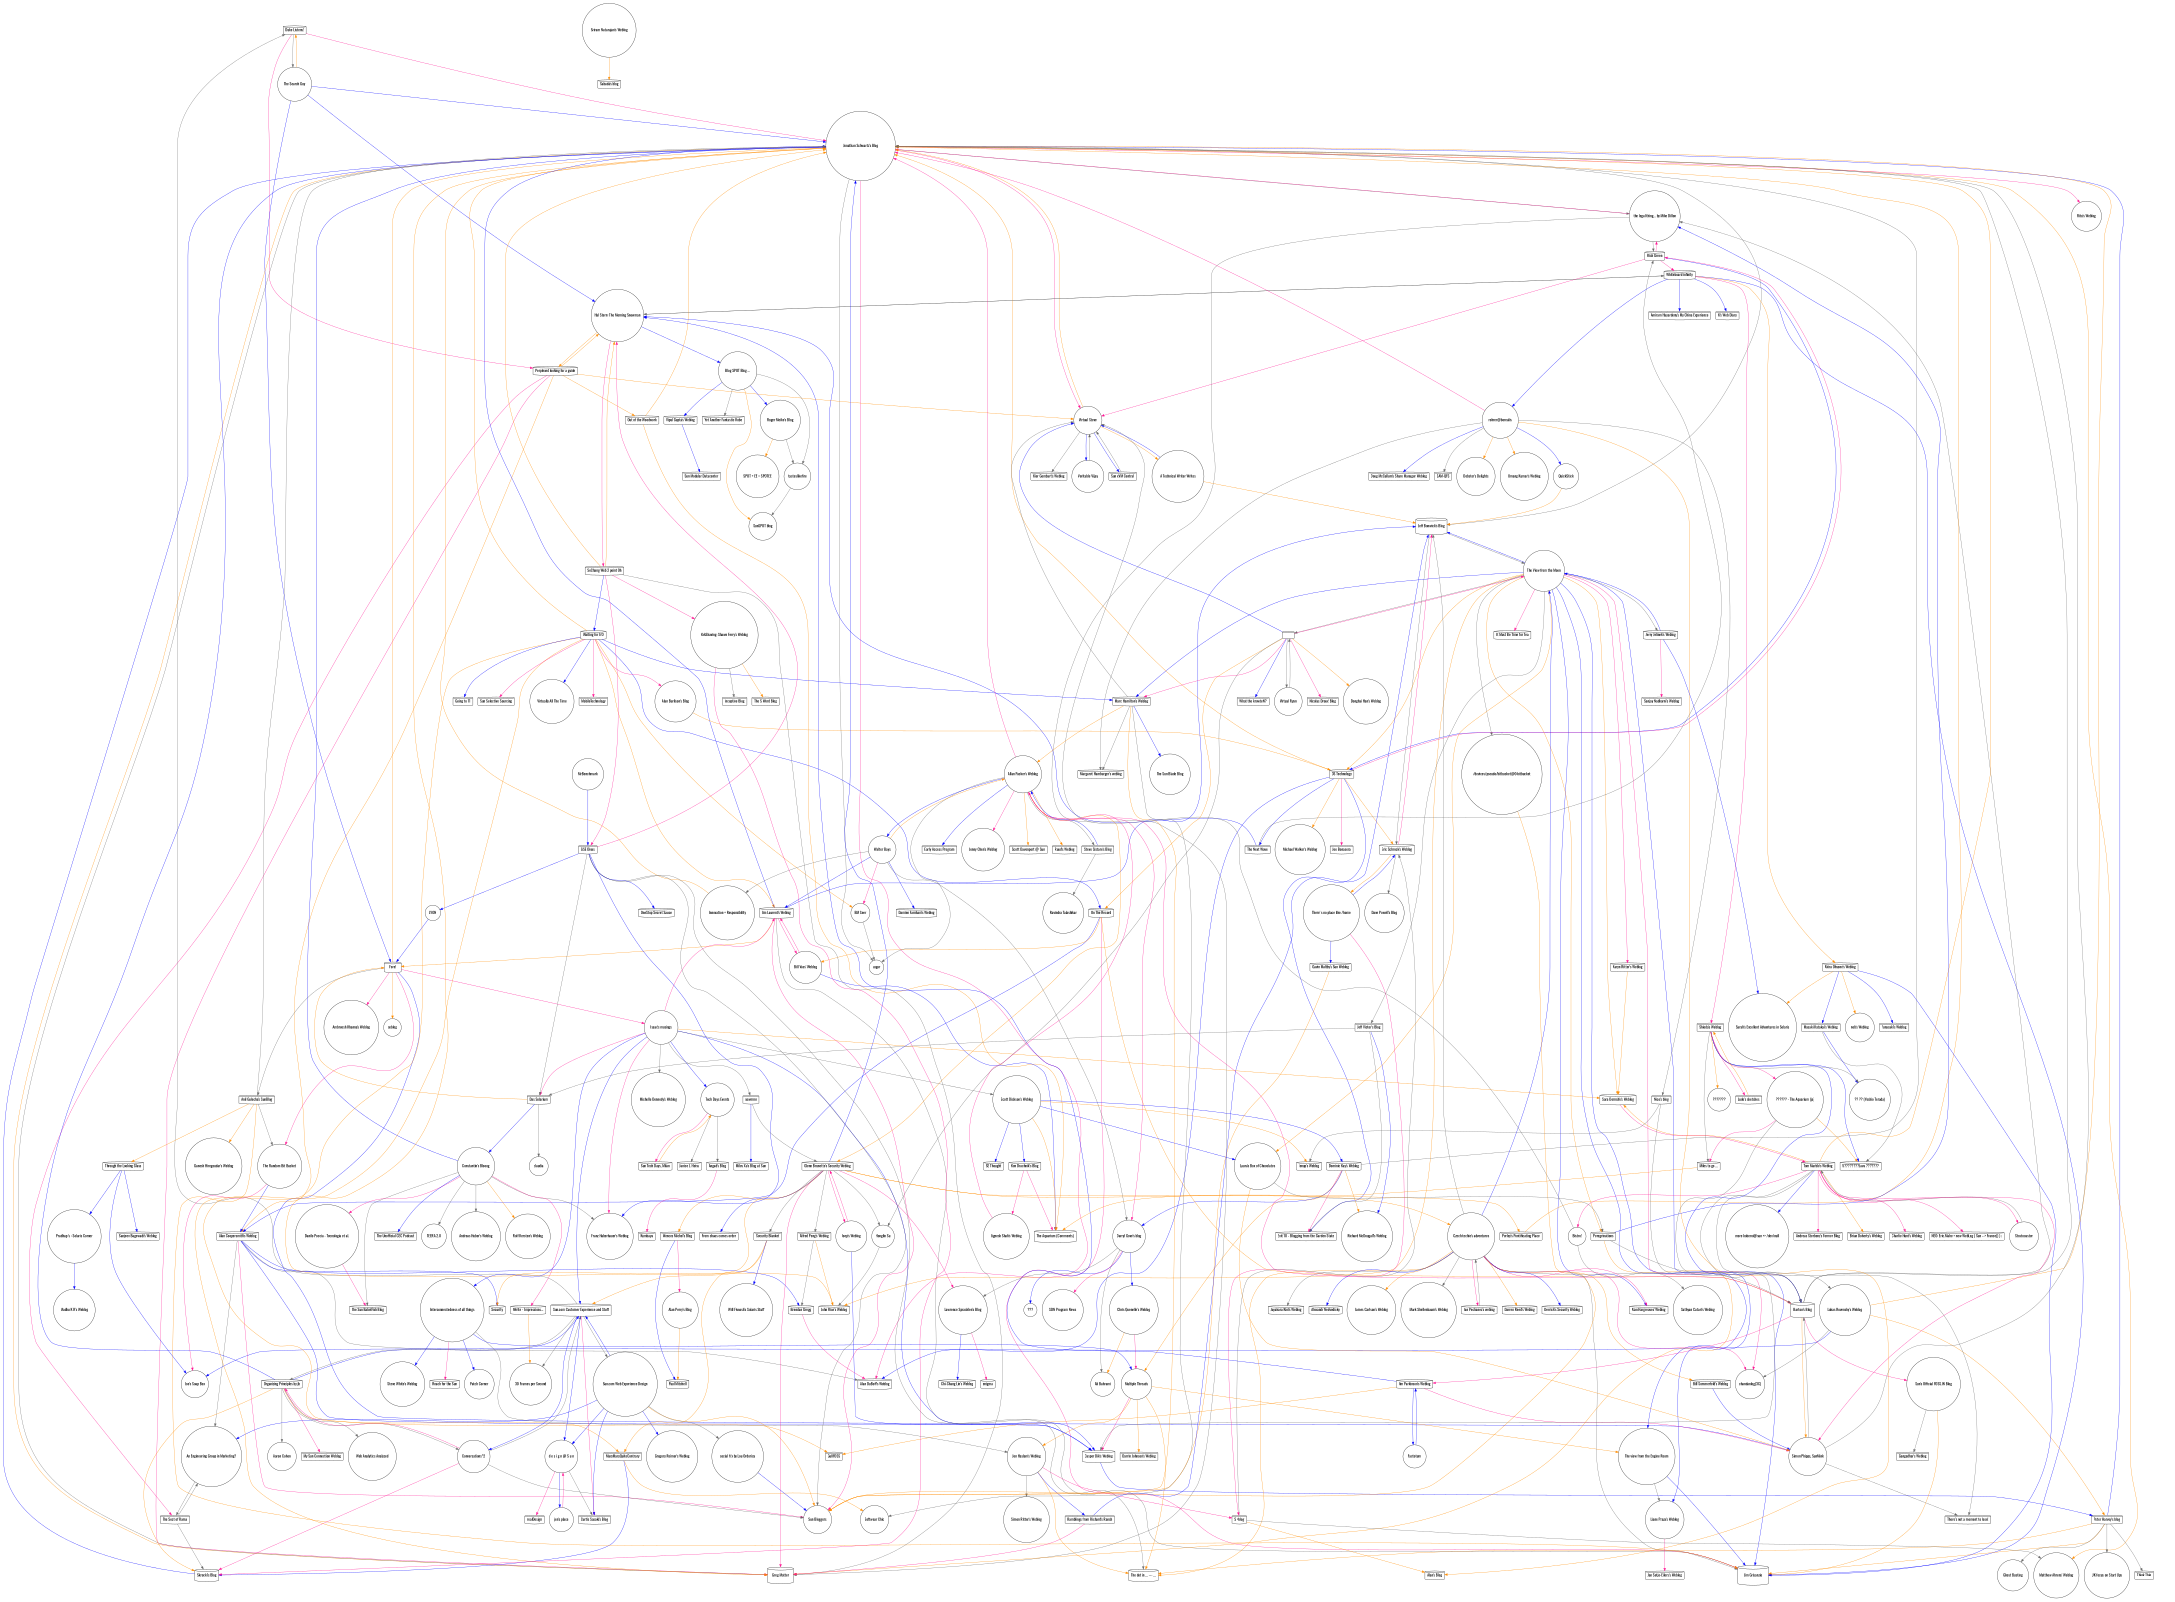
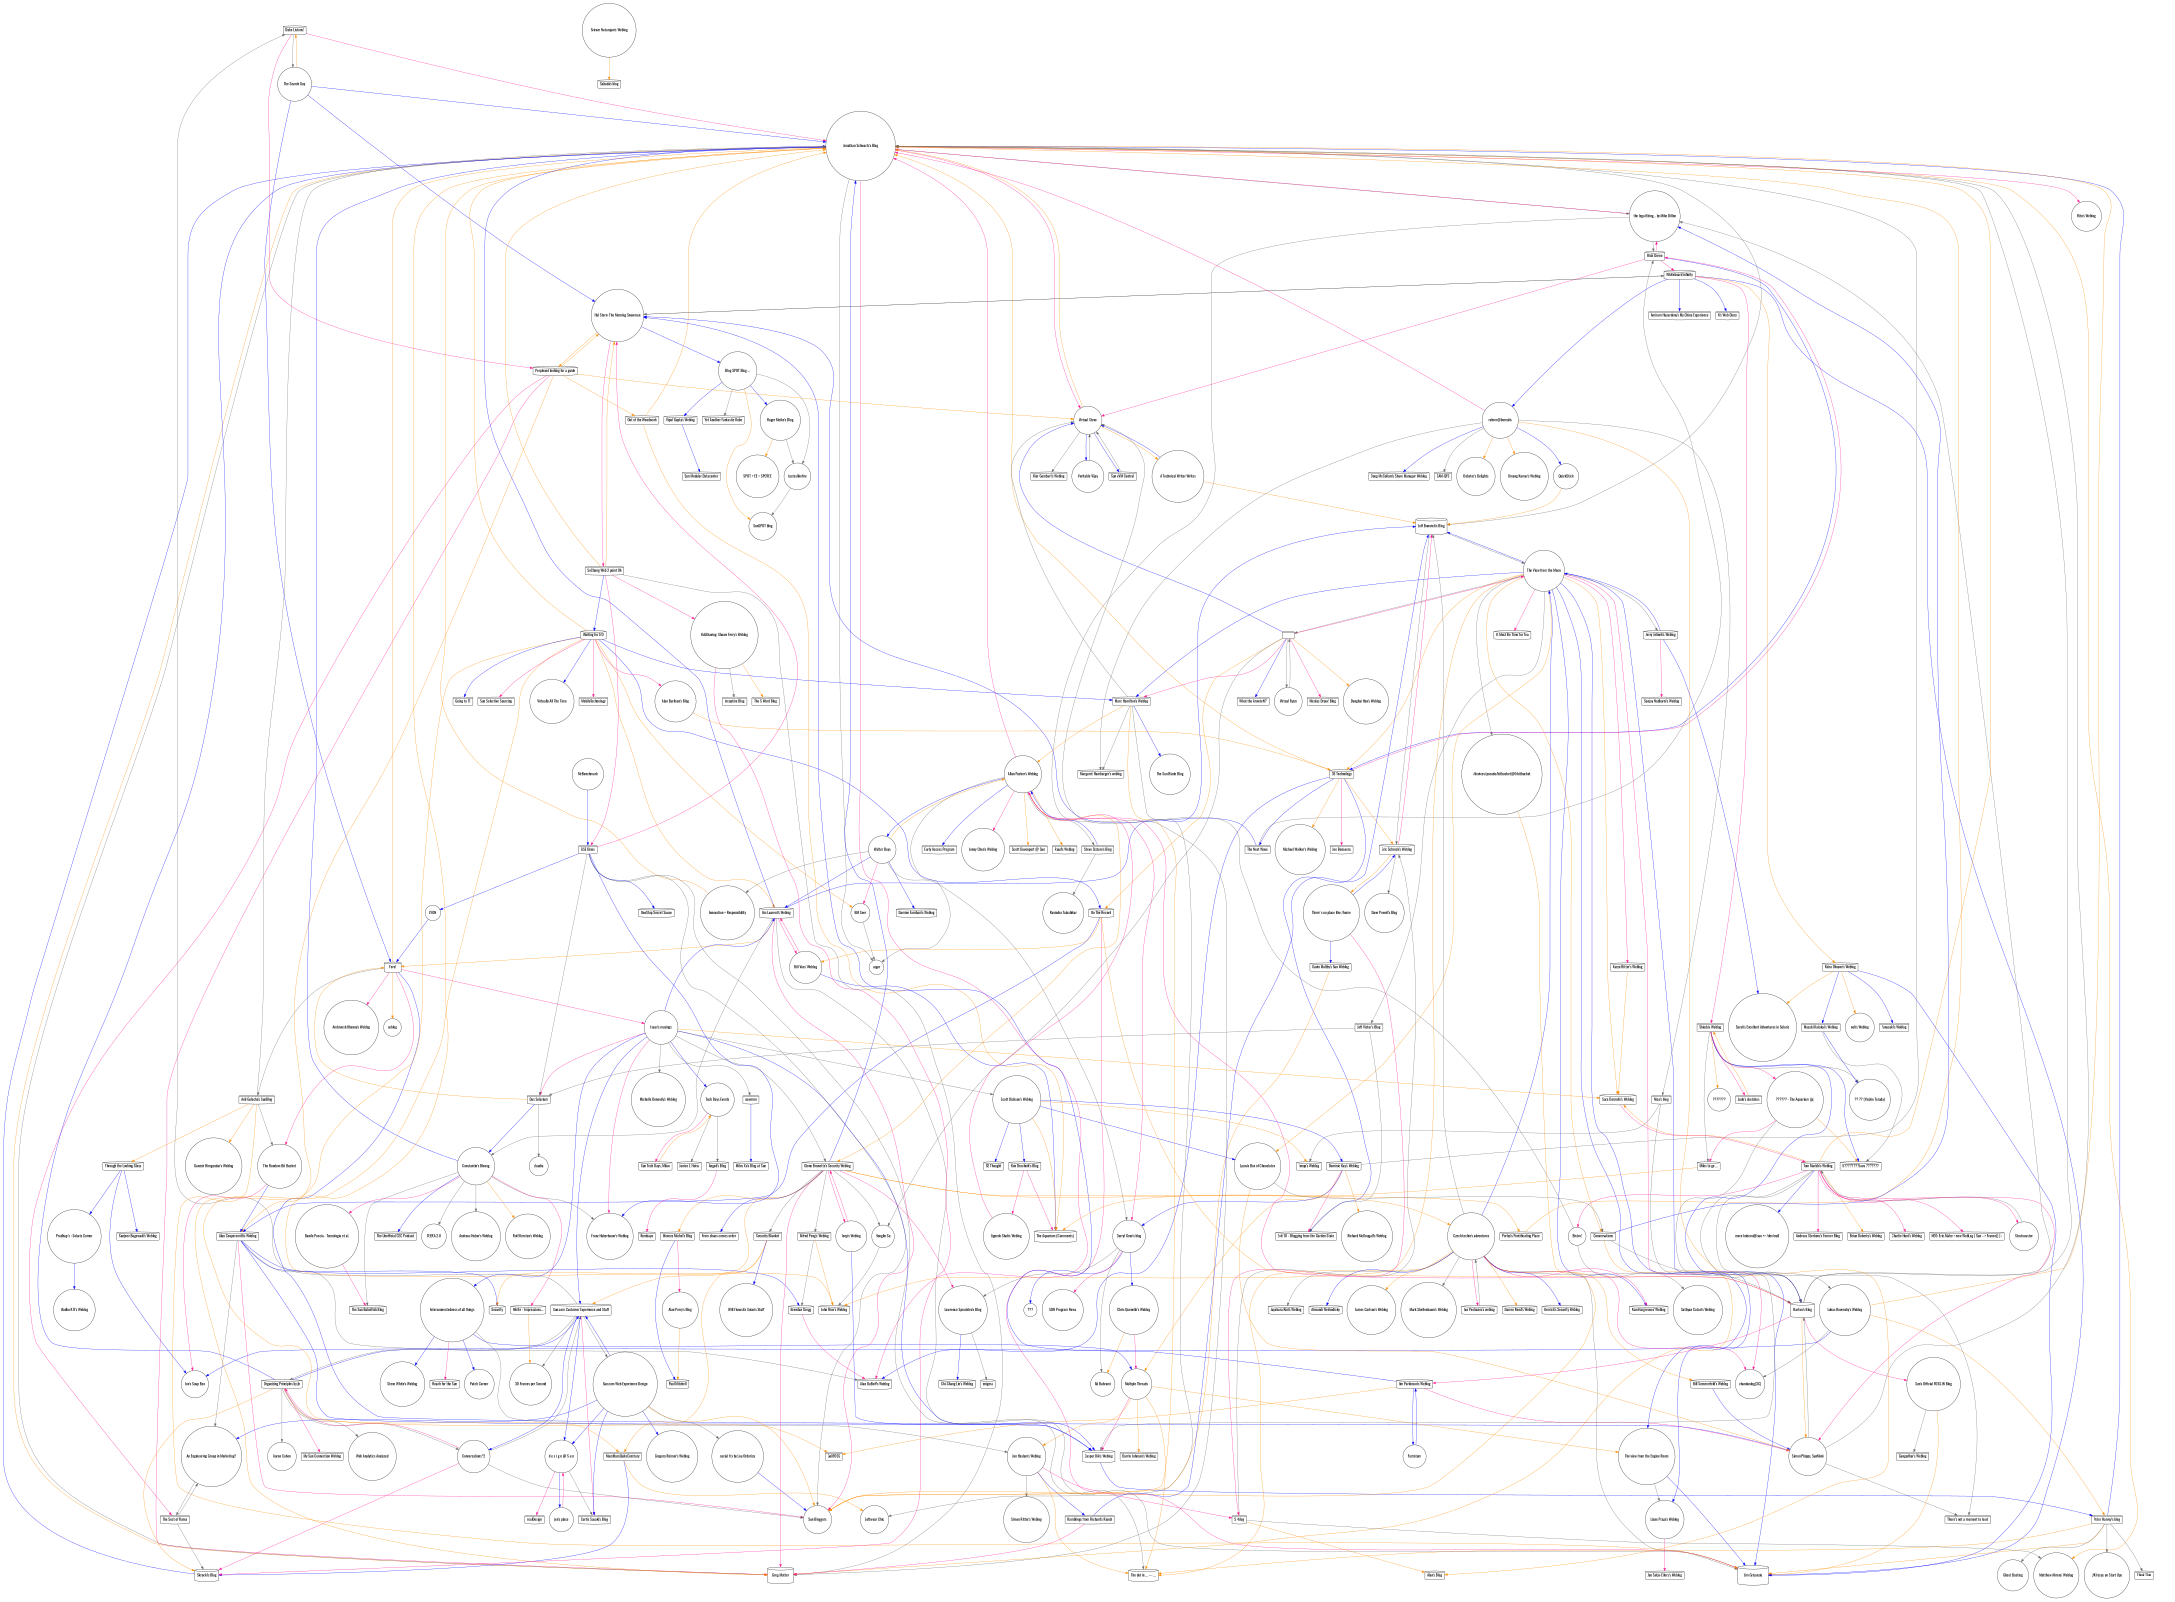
(699, 951) -> (699, 951)
none -> (697, 1115)
(1390, 1120) -> none
(777, 1139) -> (767, 1077)
(1603, 1236) -> (1603, 1236)
(979, 1355) -> (979, 1355)
